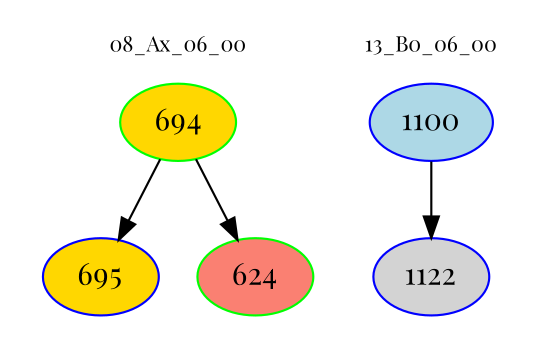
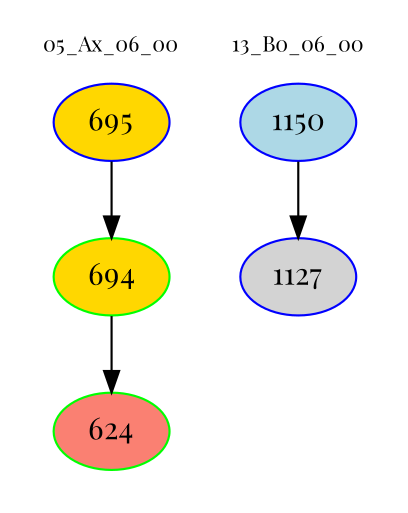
(178, 46) -> (112, 46)
(431, 122) -> (298, 122)
(144, 190) -> (112, 189)
(431, 277) -> (298, 277)
